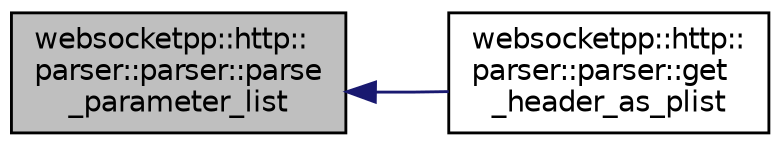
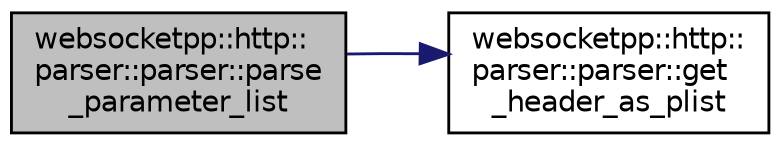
(412, 92) -> (383, 54)
